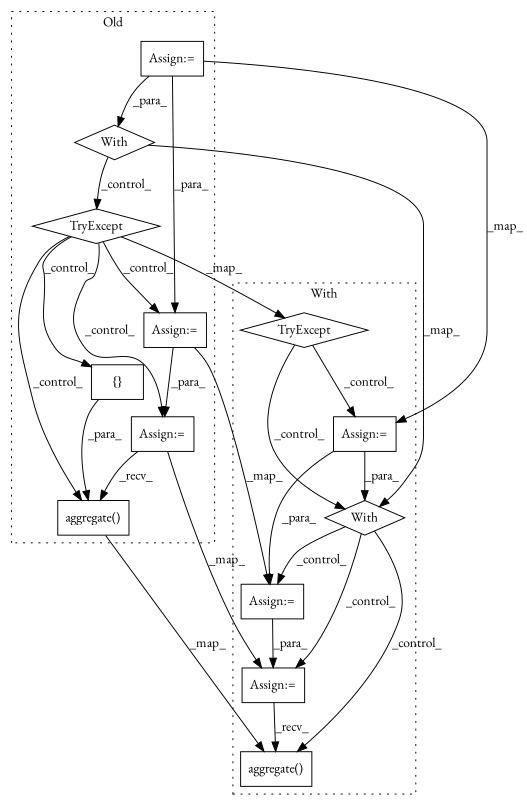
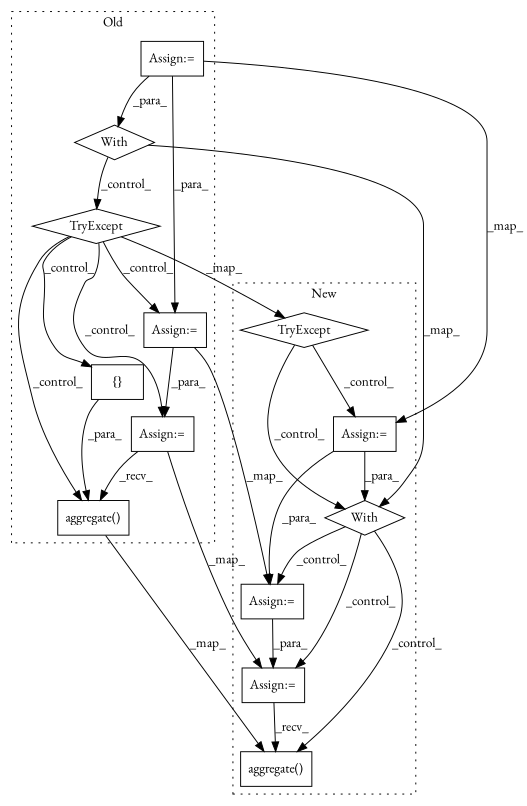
(324, 294) -> (324, 294)
